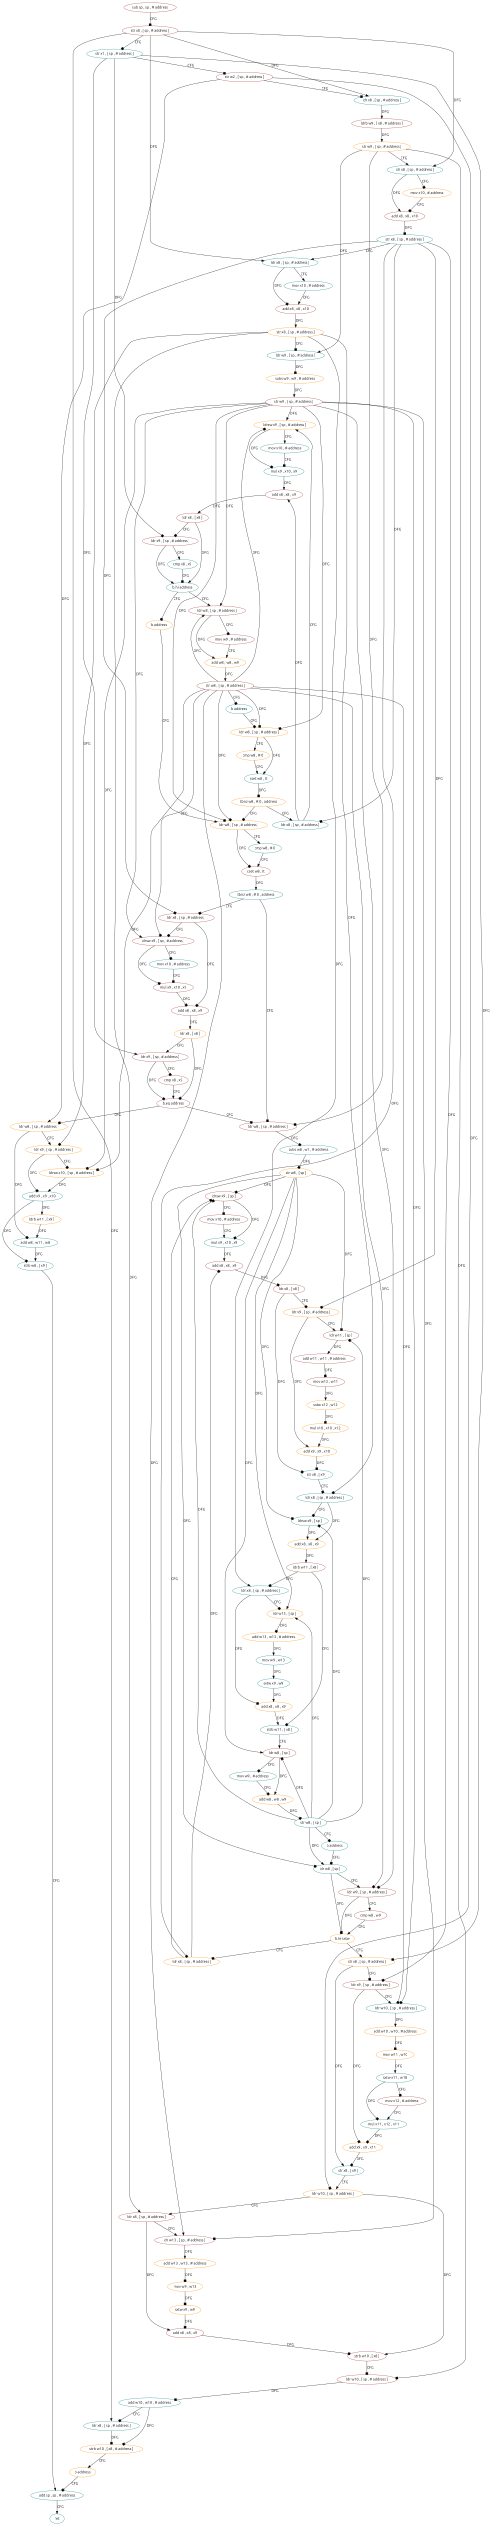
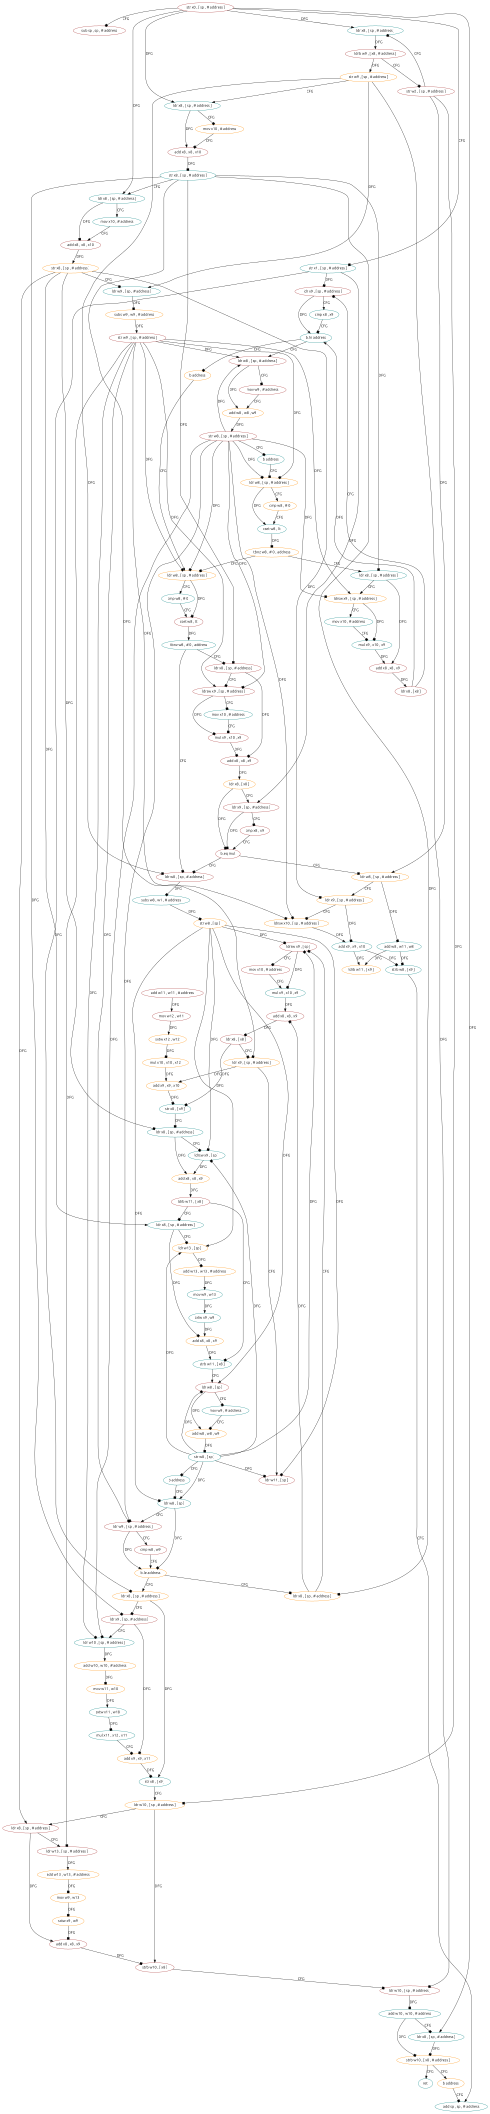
(150, 18) -> (142, 12)
(178, 65) -> (400, 72)
(173, 1103) -> (228, 854)
(39, 1230) -> (376, 956)
(35, 1253) -> (401, 957)
(333, 1346) -> none
(325, 1369) -> (172, 1003)
(151, 1453) -> none
(342, 1939) -> (151, 1573)
(402, 2101) -> none
(378, 2136) -> (130, 1747)
(57, 2506) -> (427, 2071)
